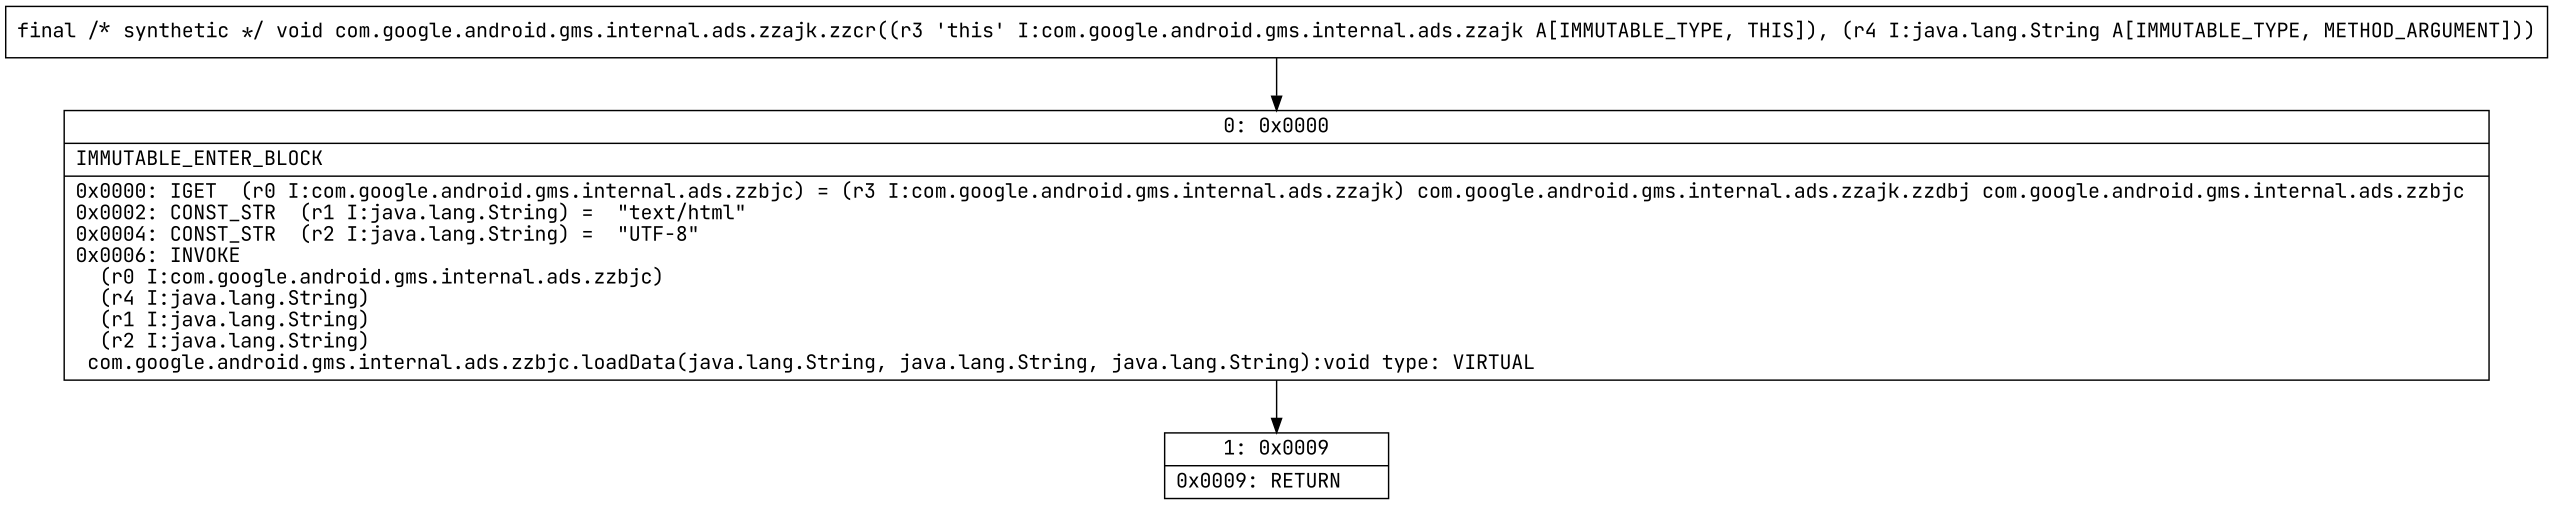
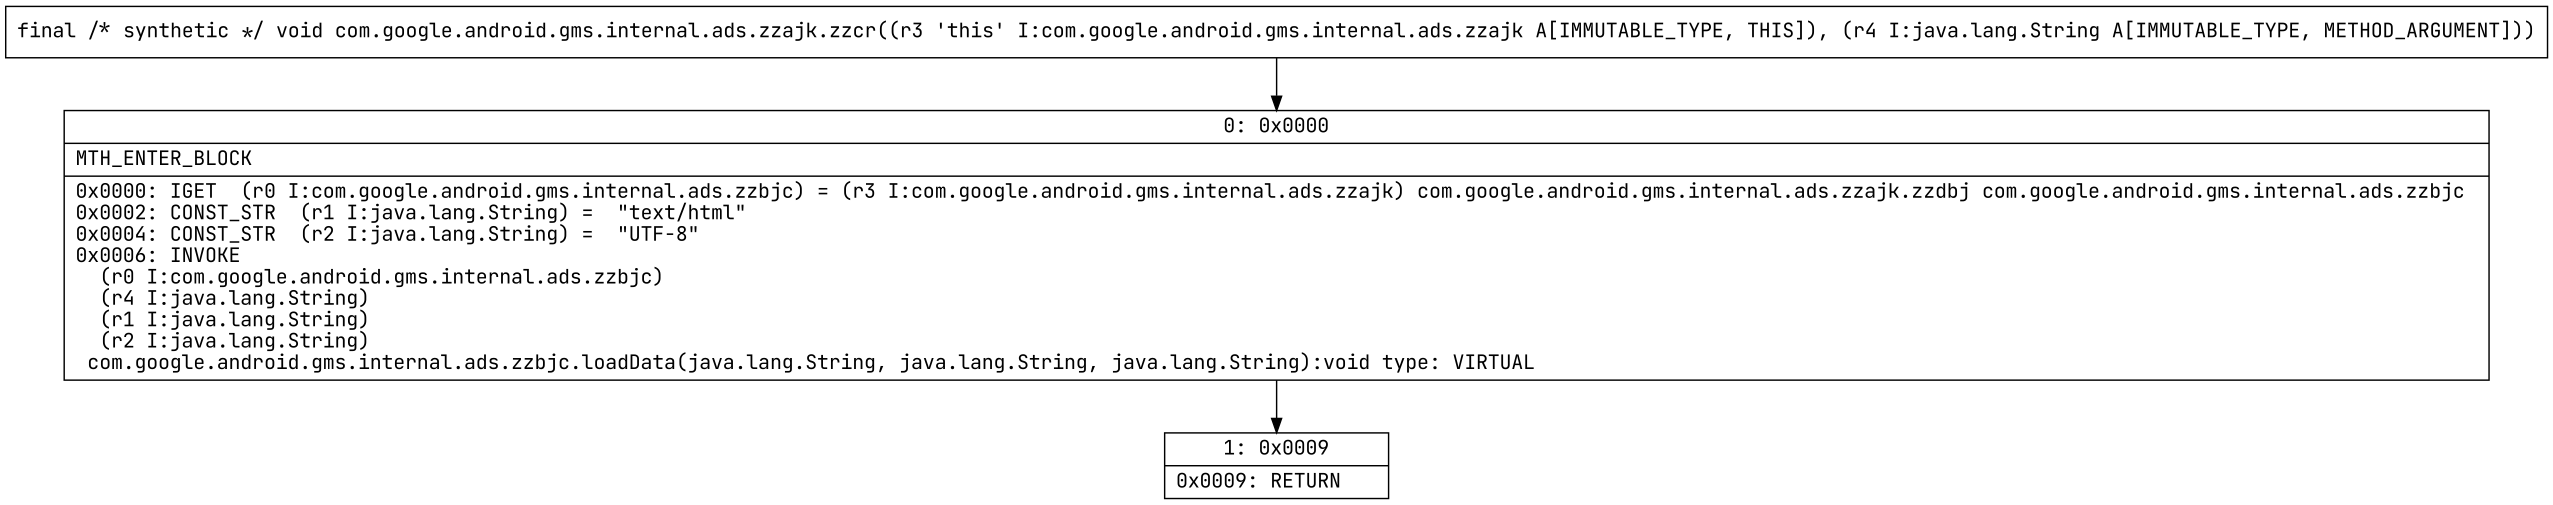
(200, 159) -> (164, 159)
